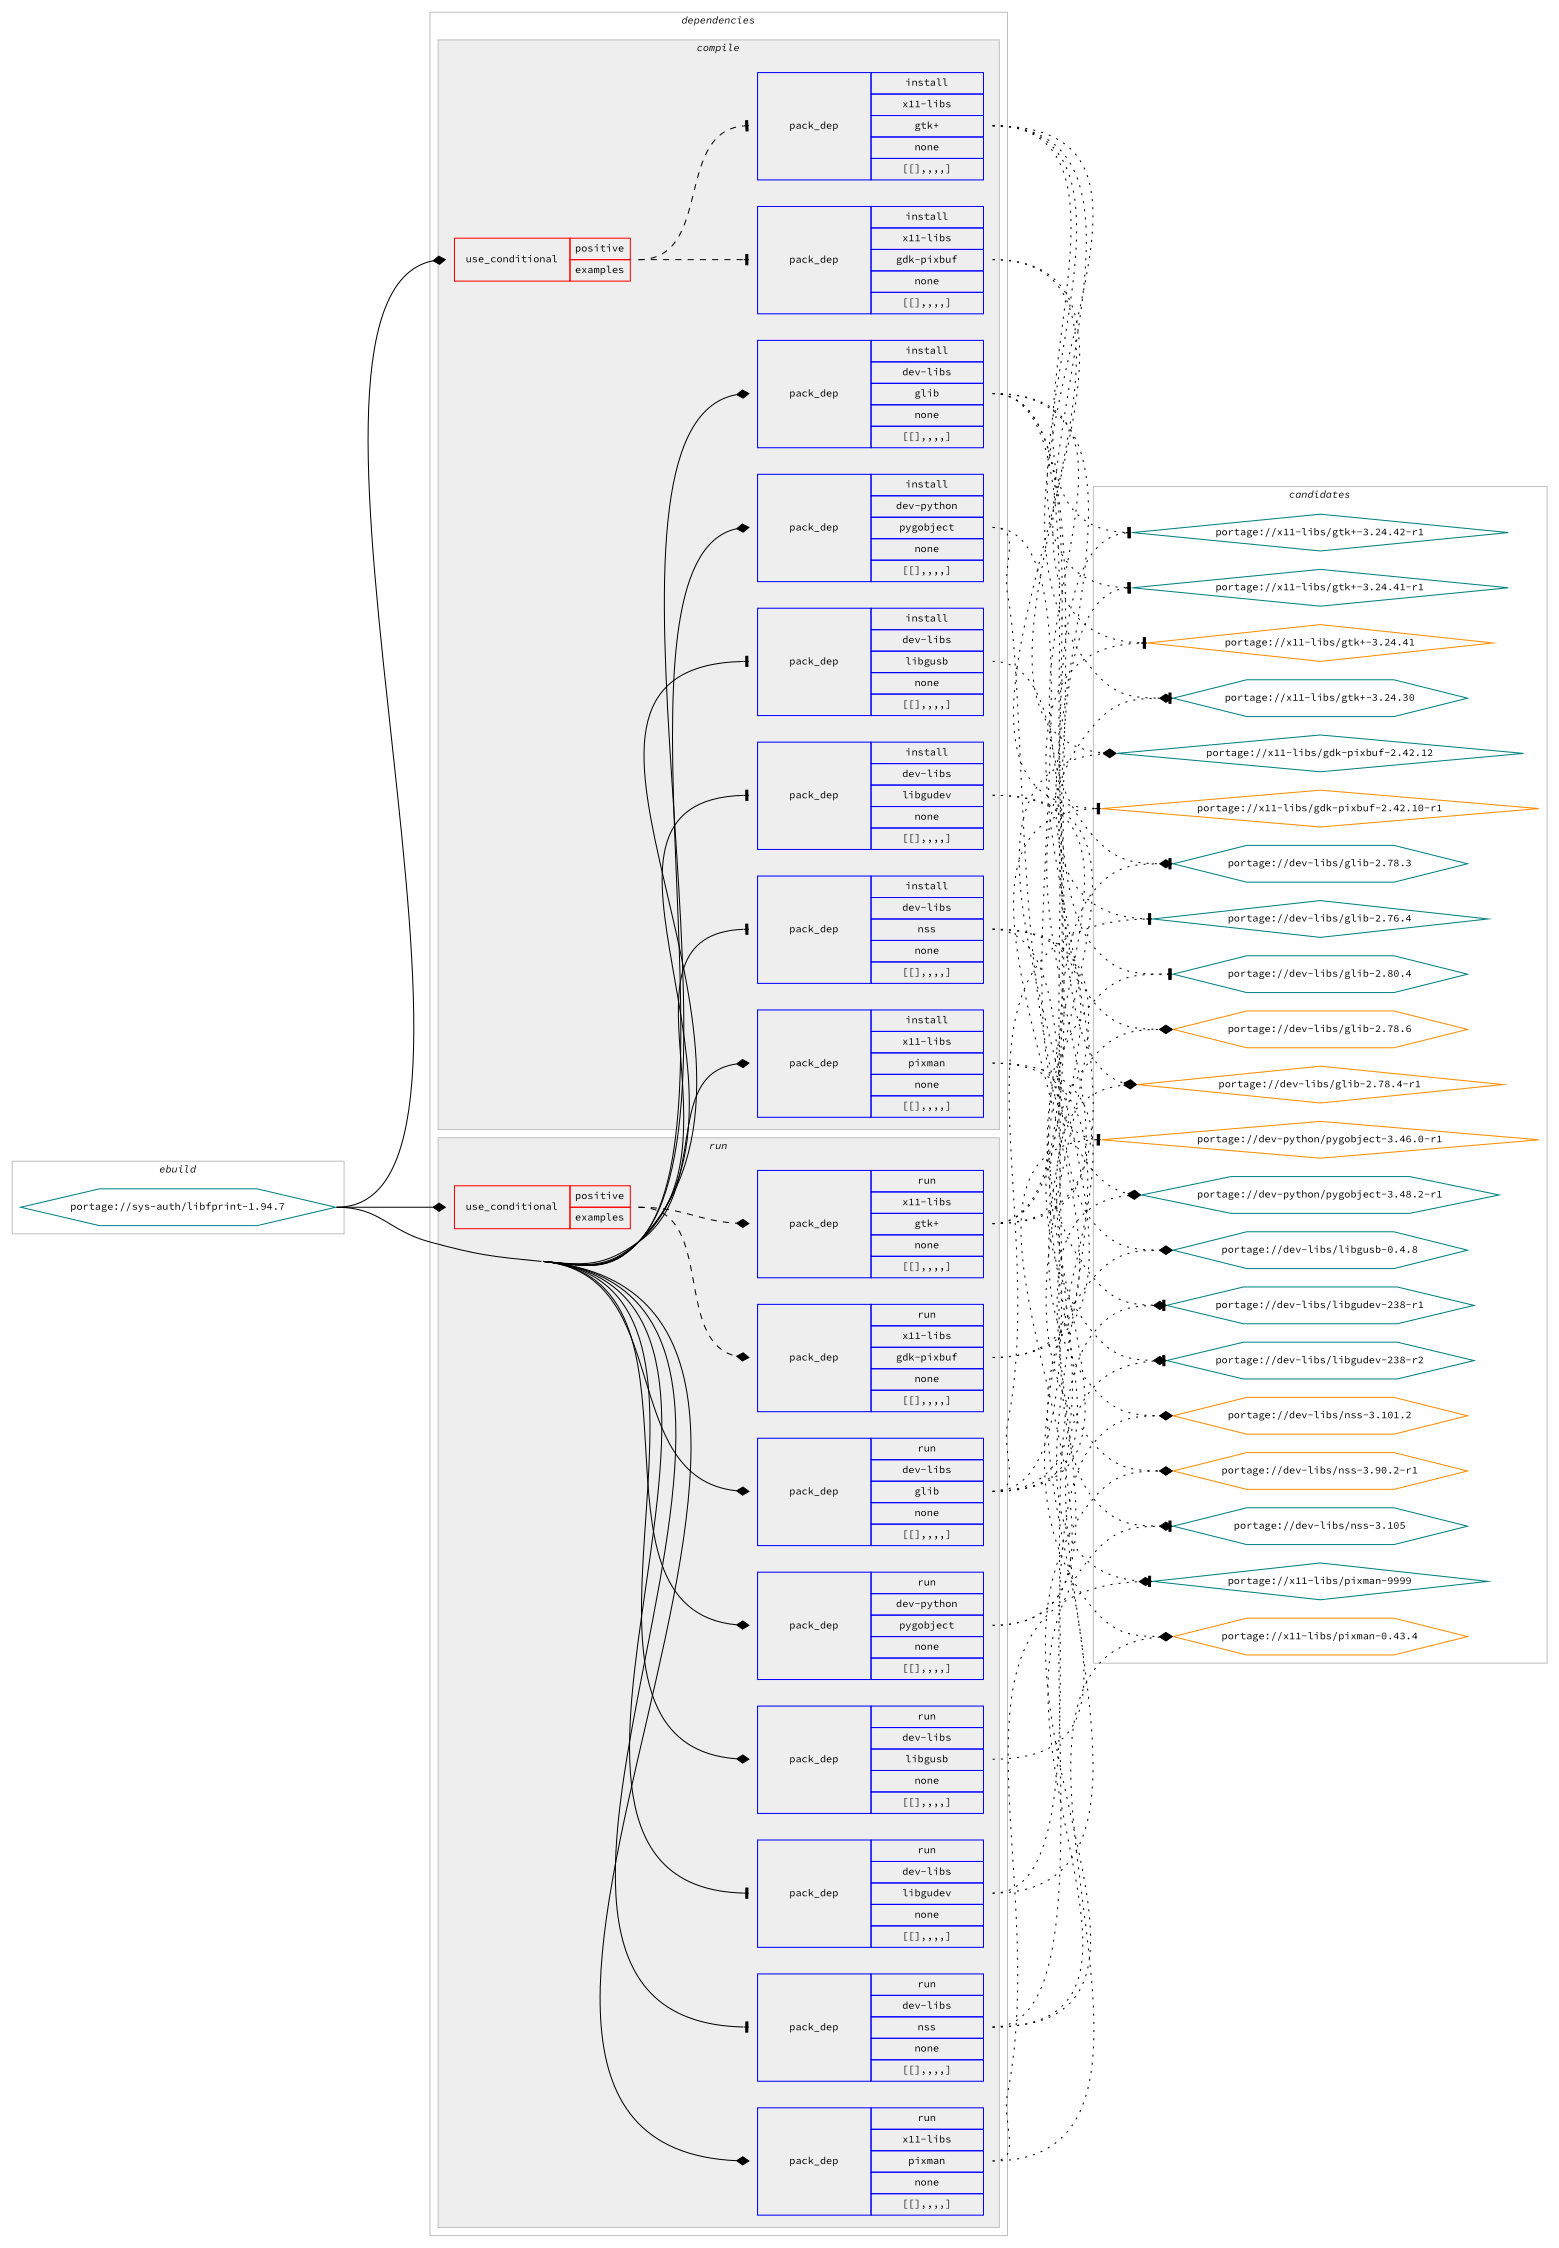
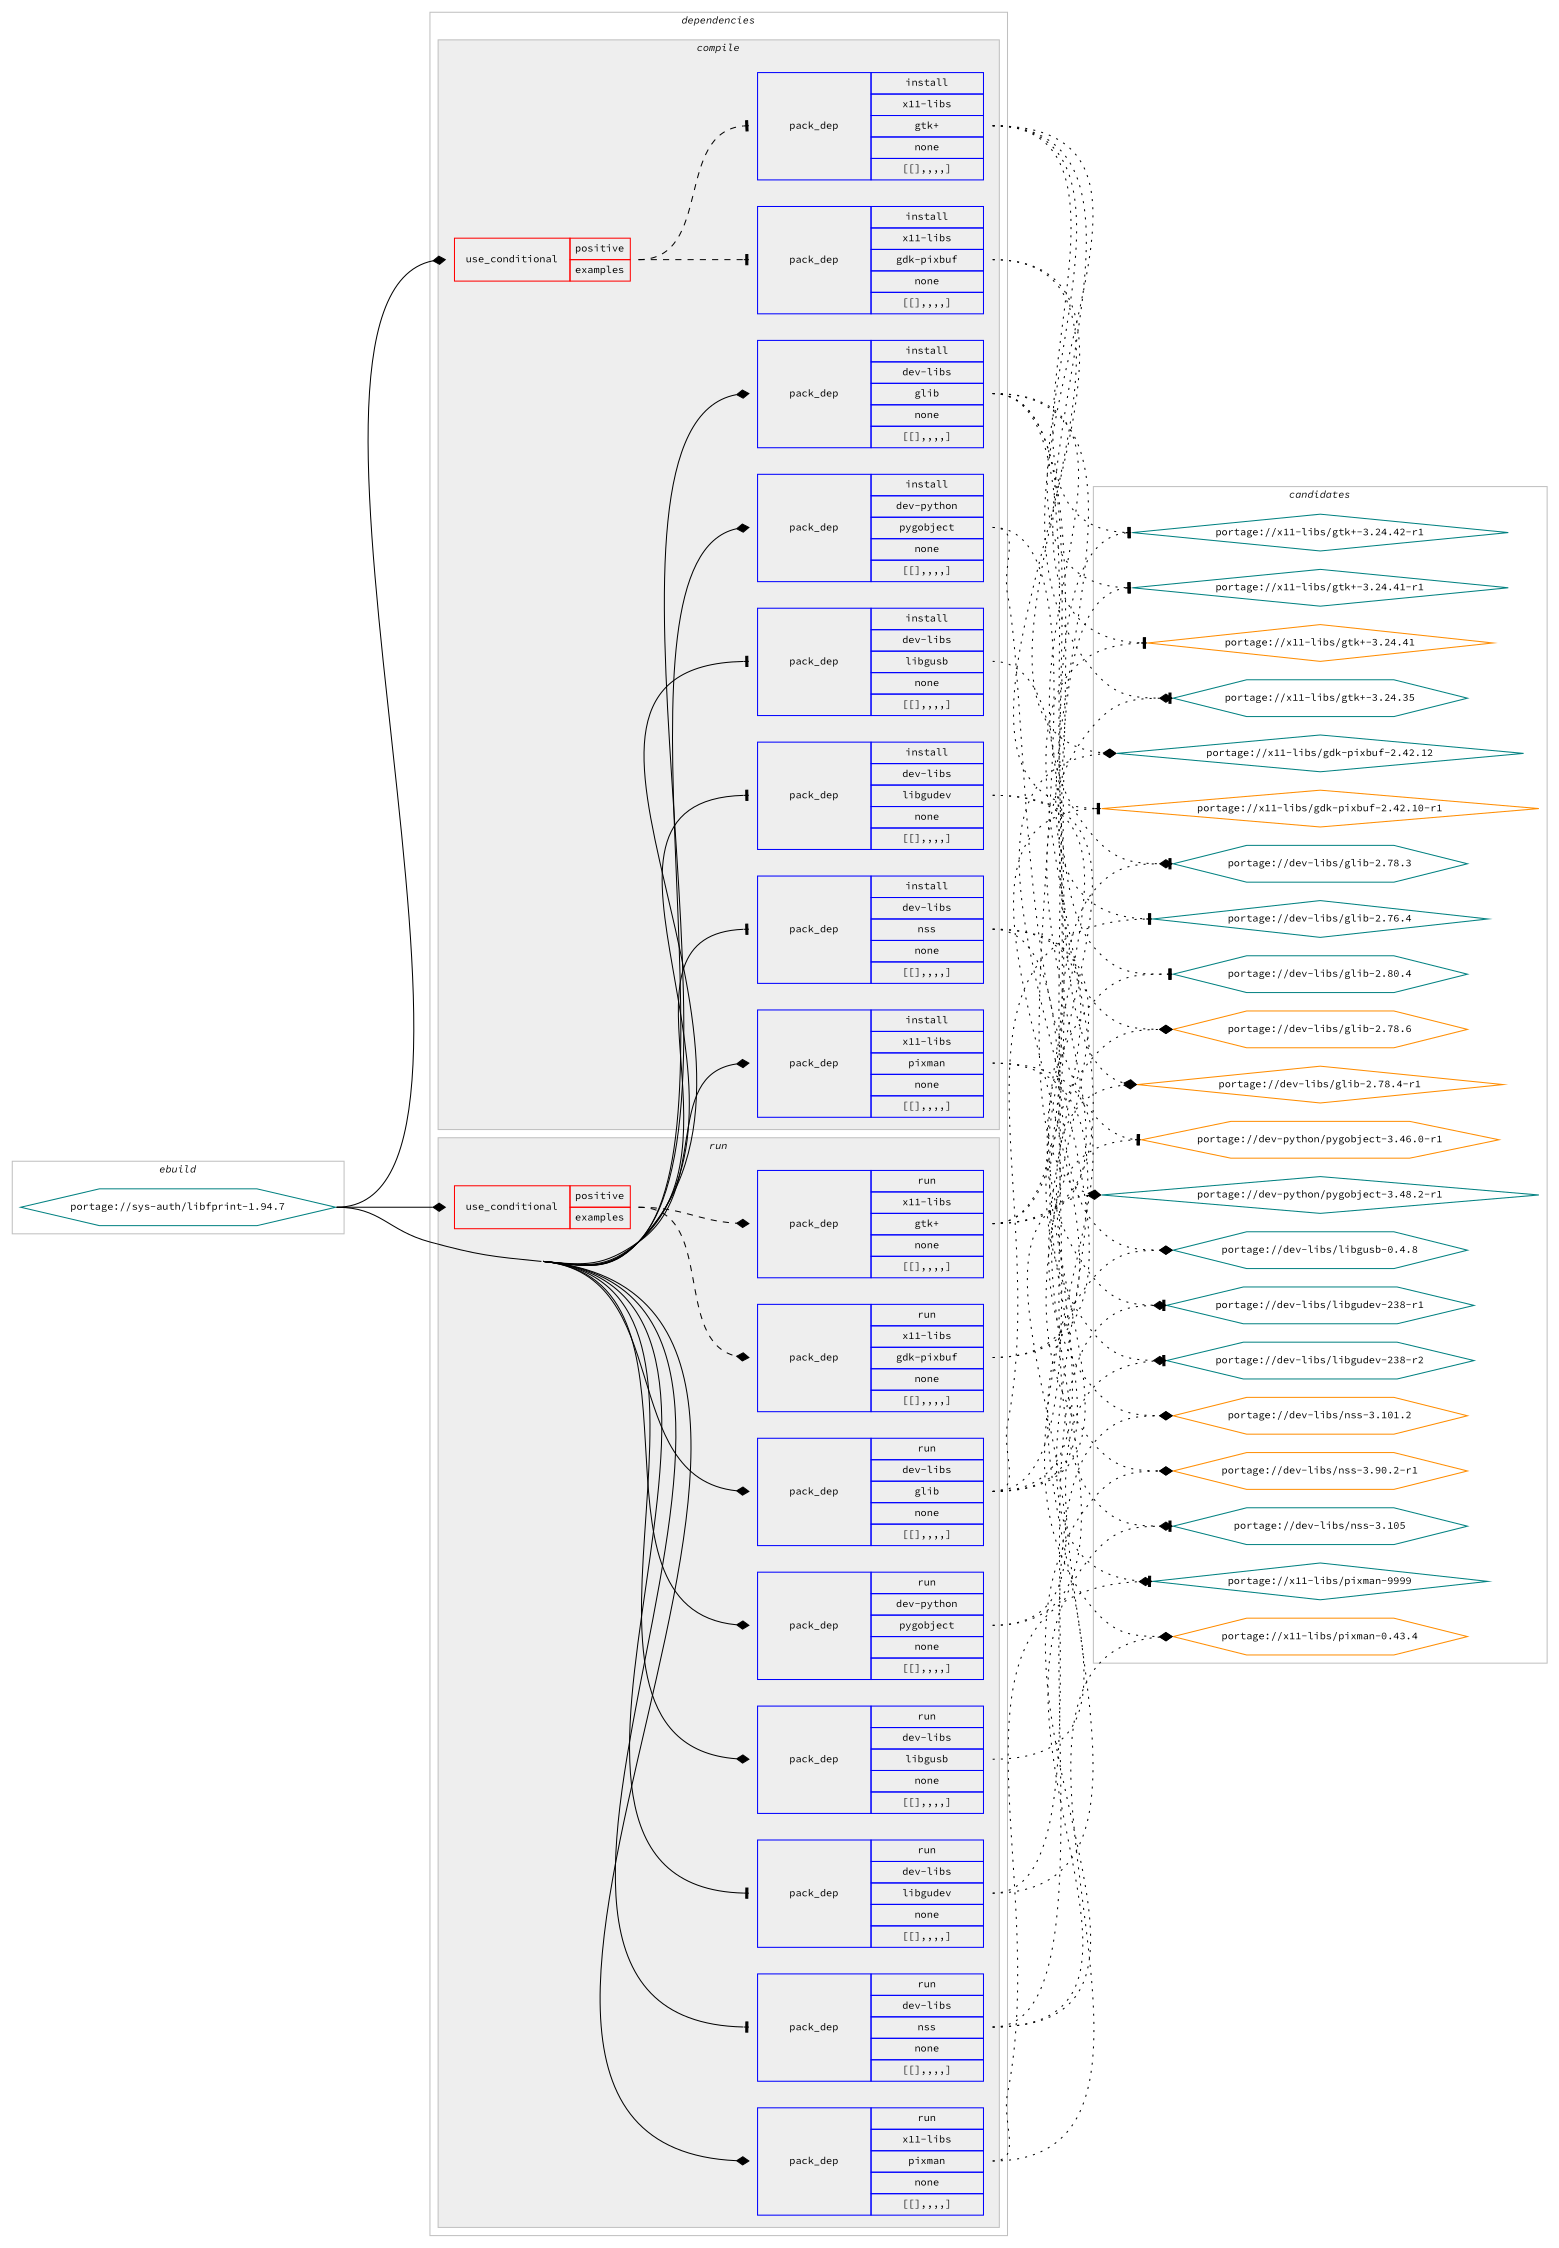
(1320, 698) -> (1320, 698)
(1320, 1140) -> (1320, 1140)
(1320, 1195) -> (1320, 1195)
